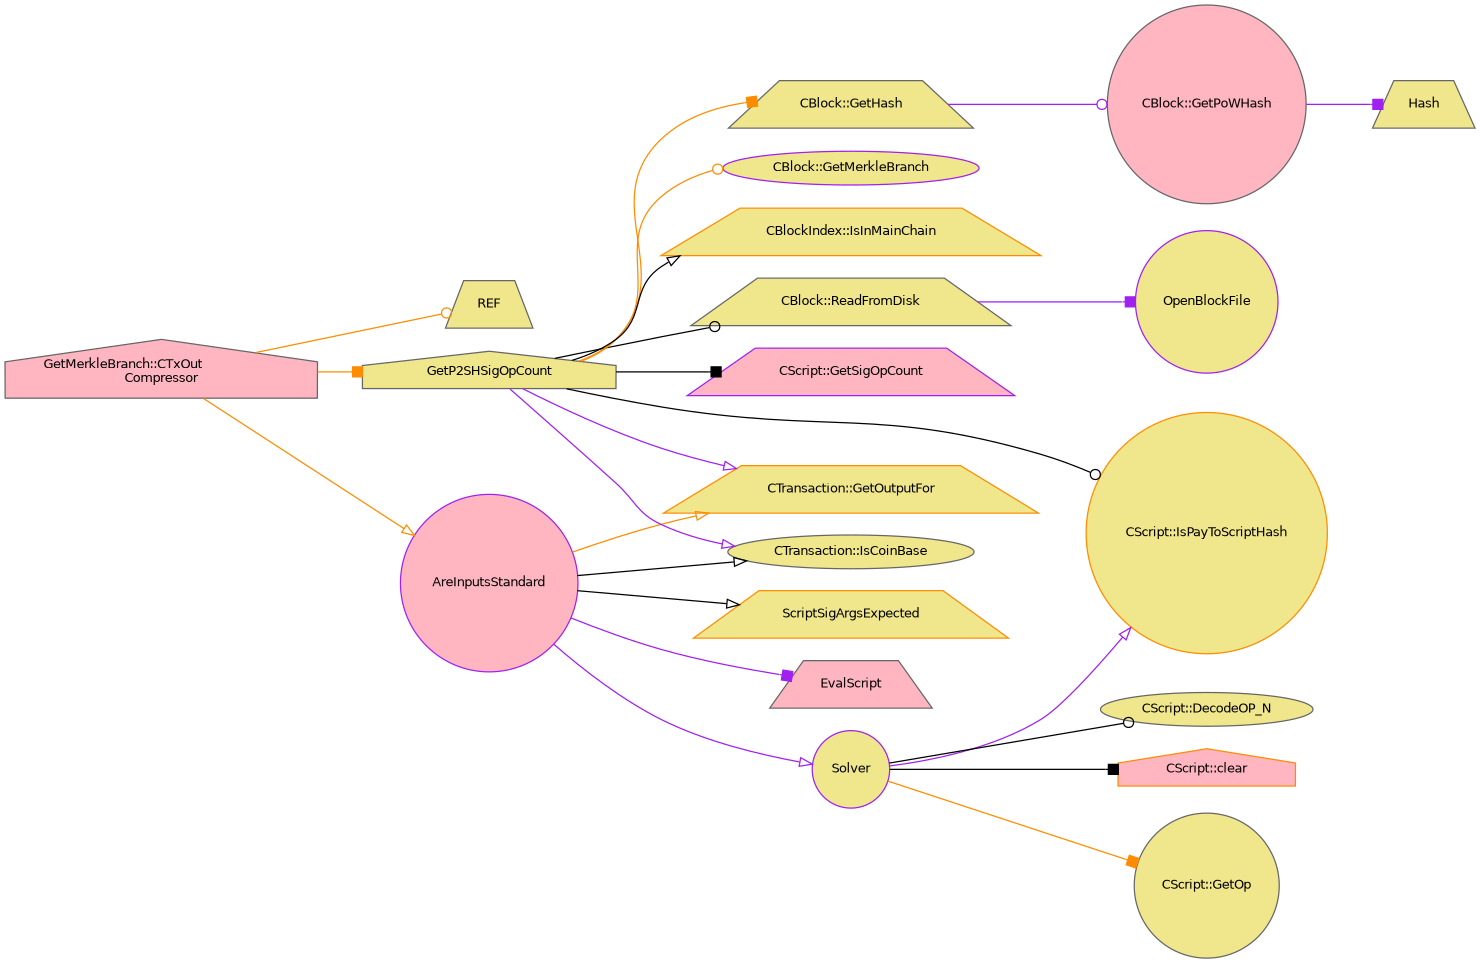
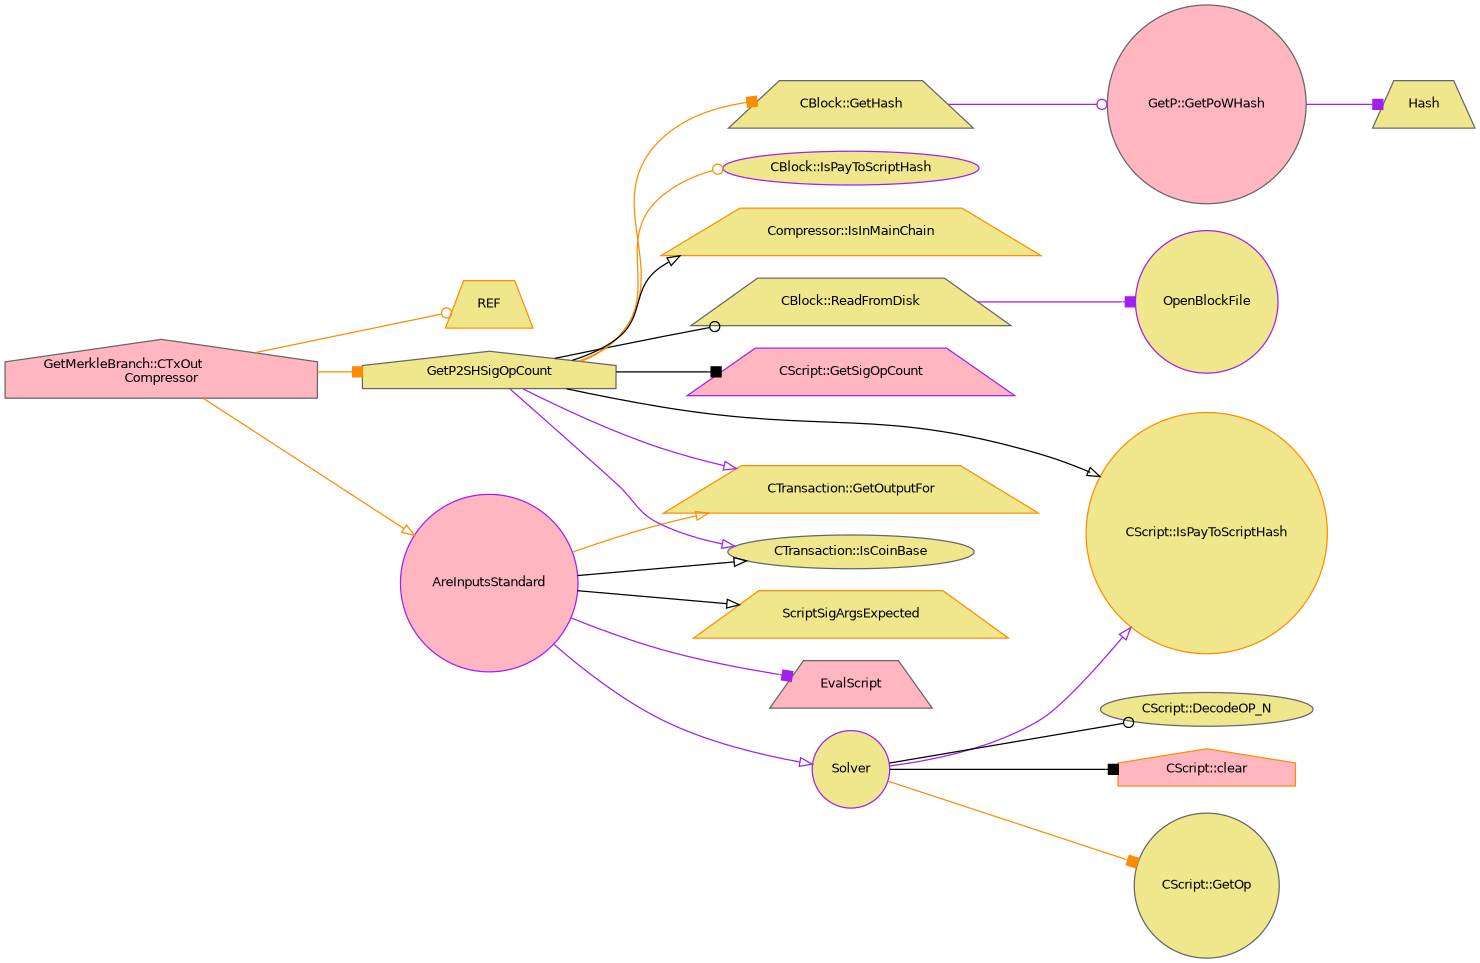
(1207, 104) -> (1207, 104)
(851, 168) -> (851, 168)
(851, 232) -> (851, 232)
(489, 304) -> (489, 304)
(830, 422) -> (830, 422)
